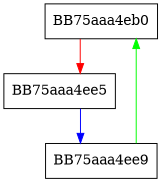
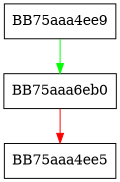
(101, 21) -> (60, 91)
(80, 121) -> none
